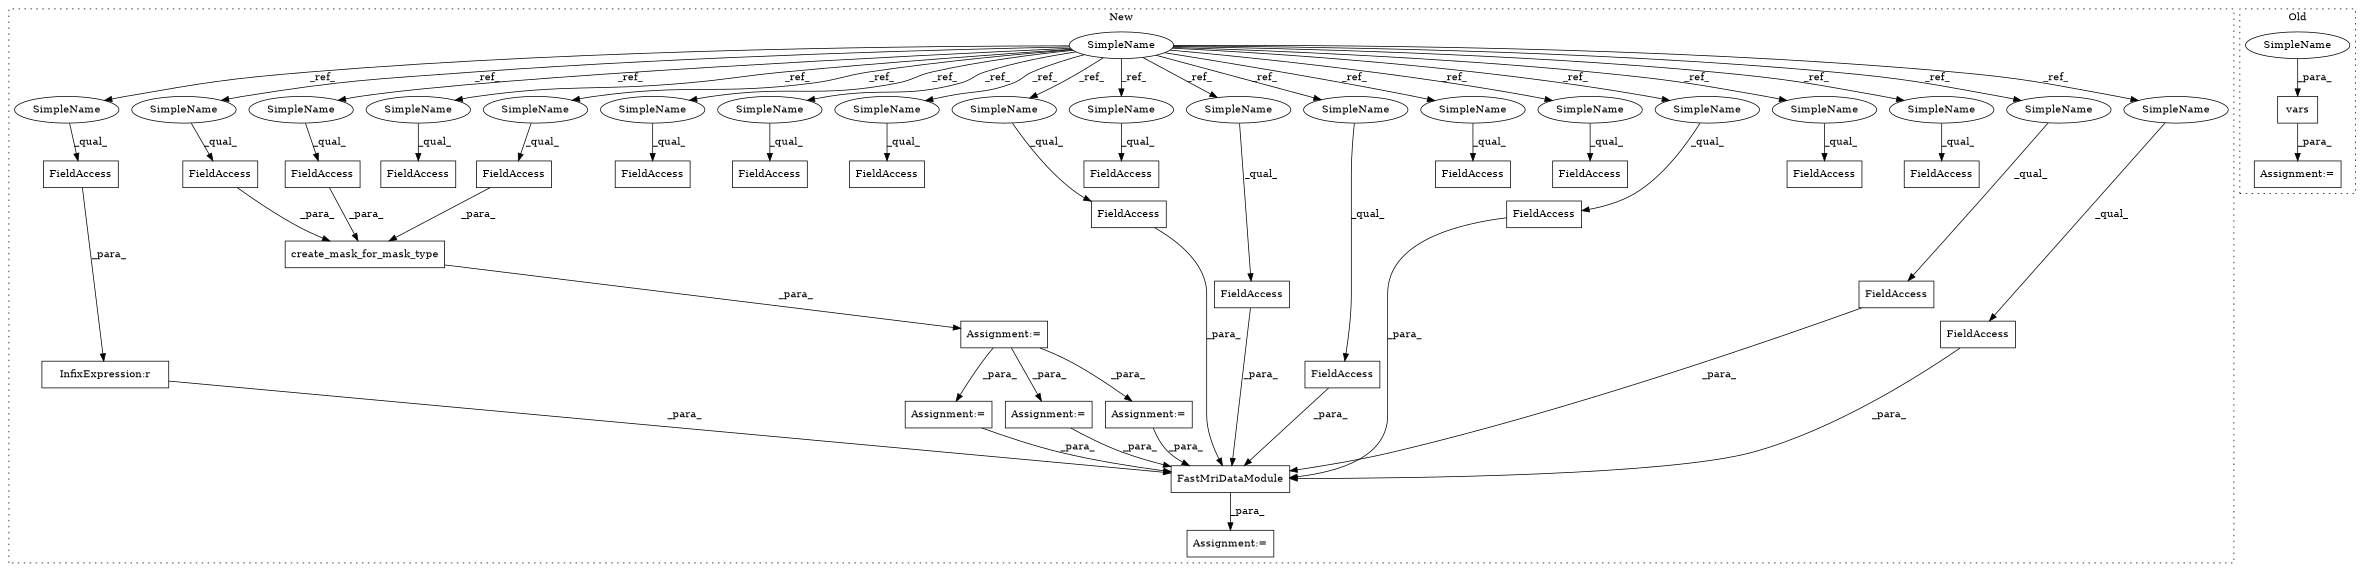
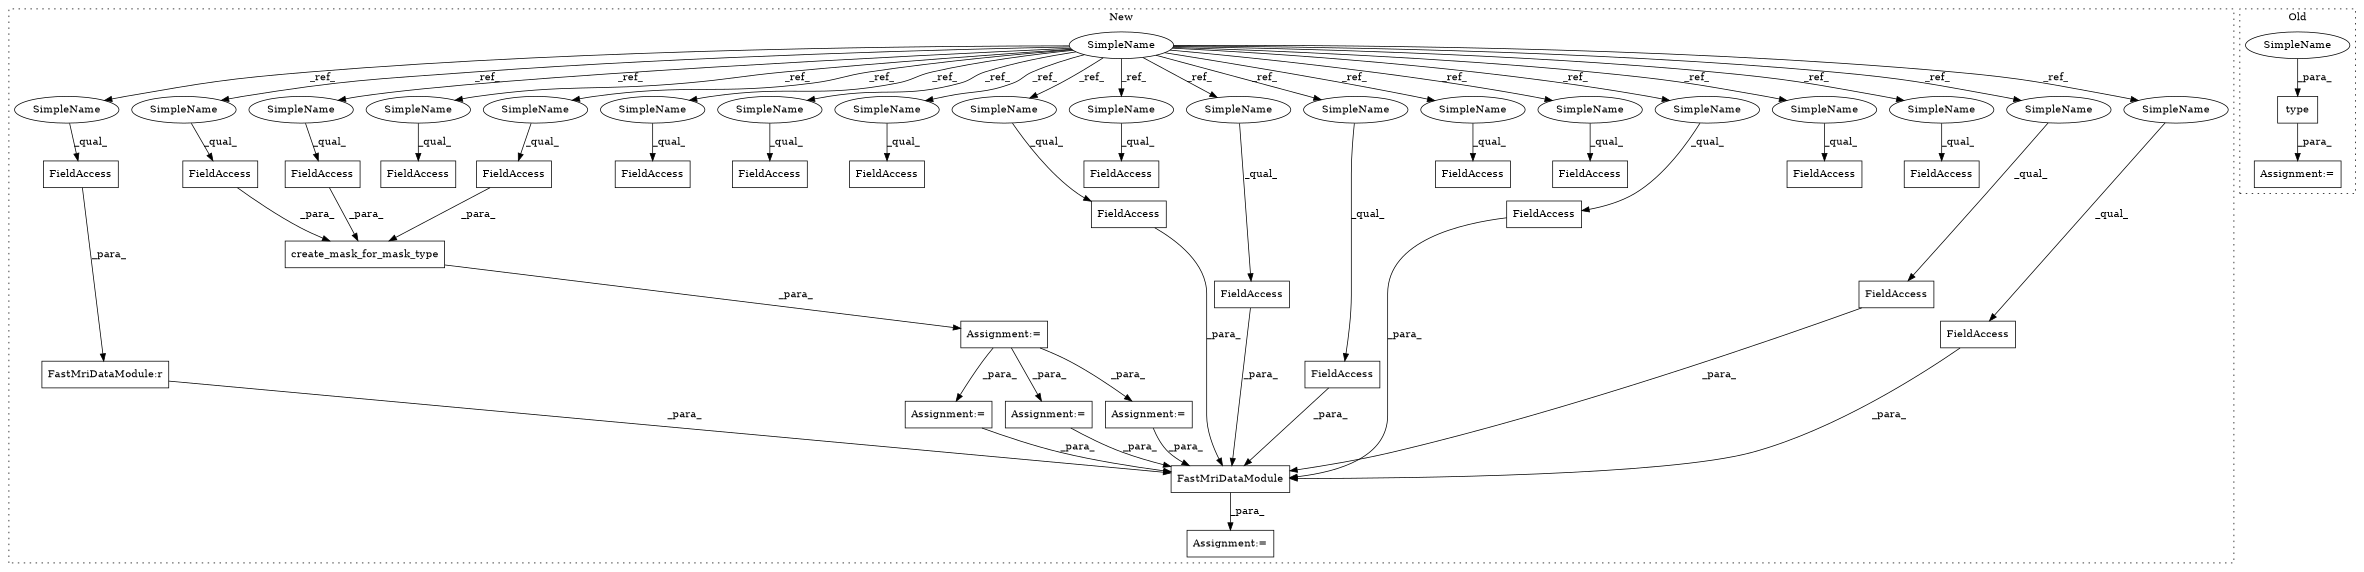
(2298, 110) -> (2298, 110)
(105, 375) -> (105, 375)
